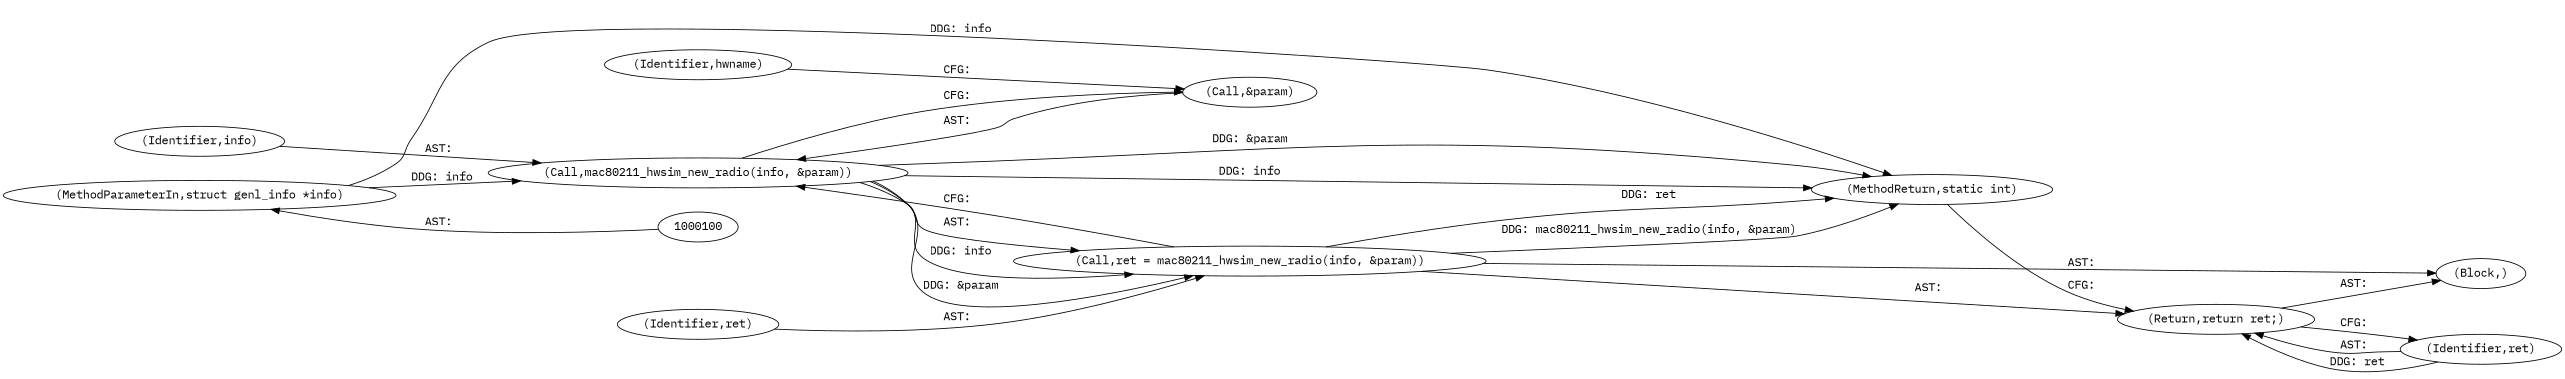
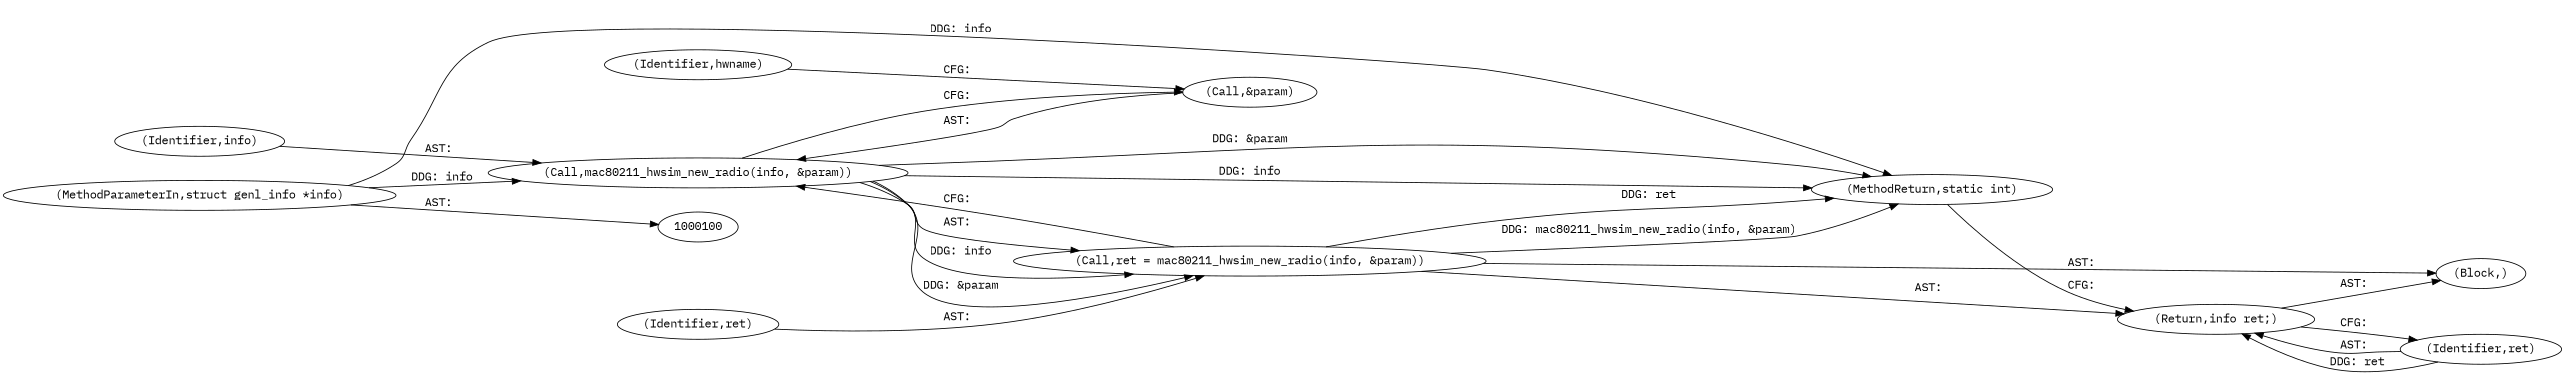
(468, 232) -> (501, 214)
(2216, 319) -> (2216, 319)
